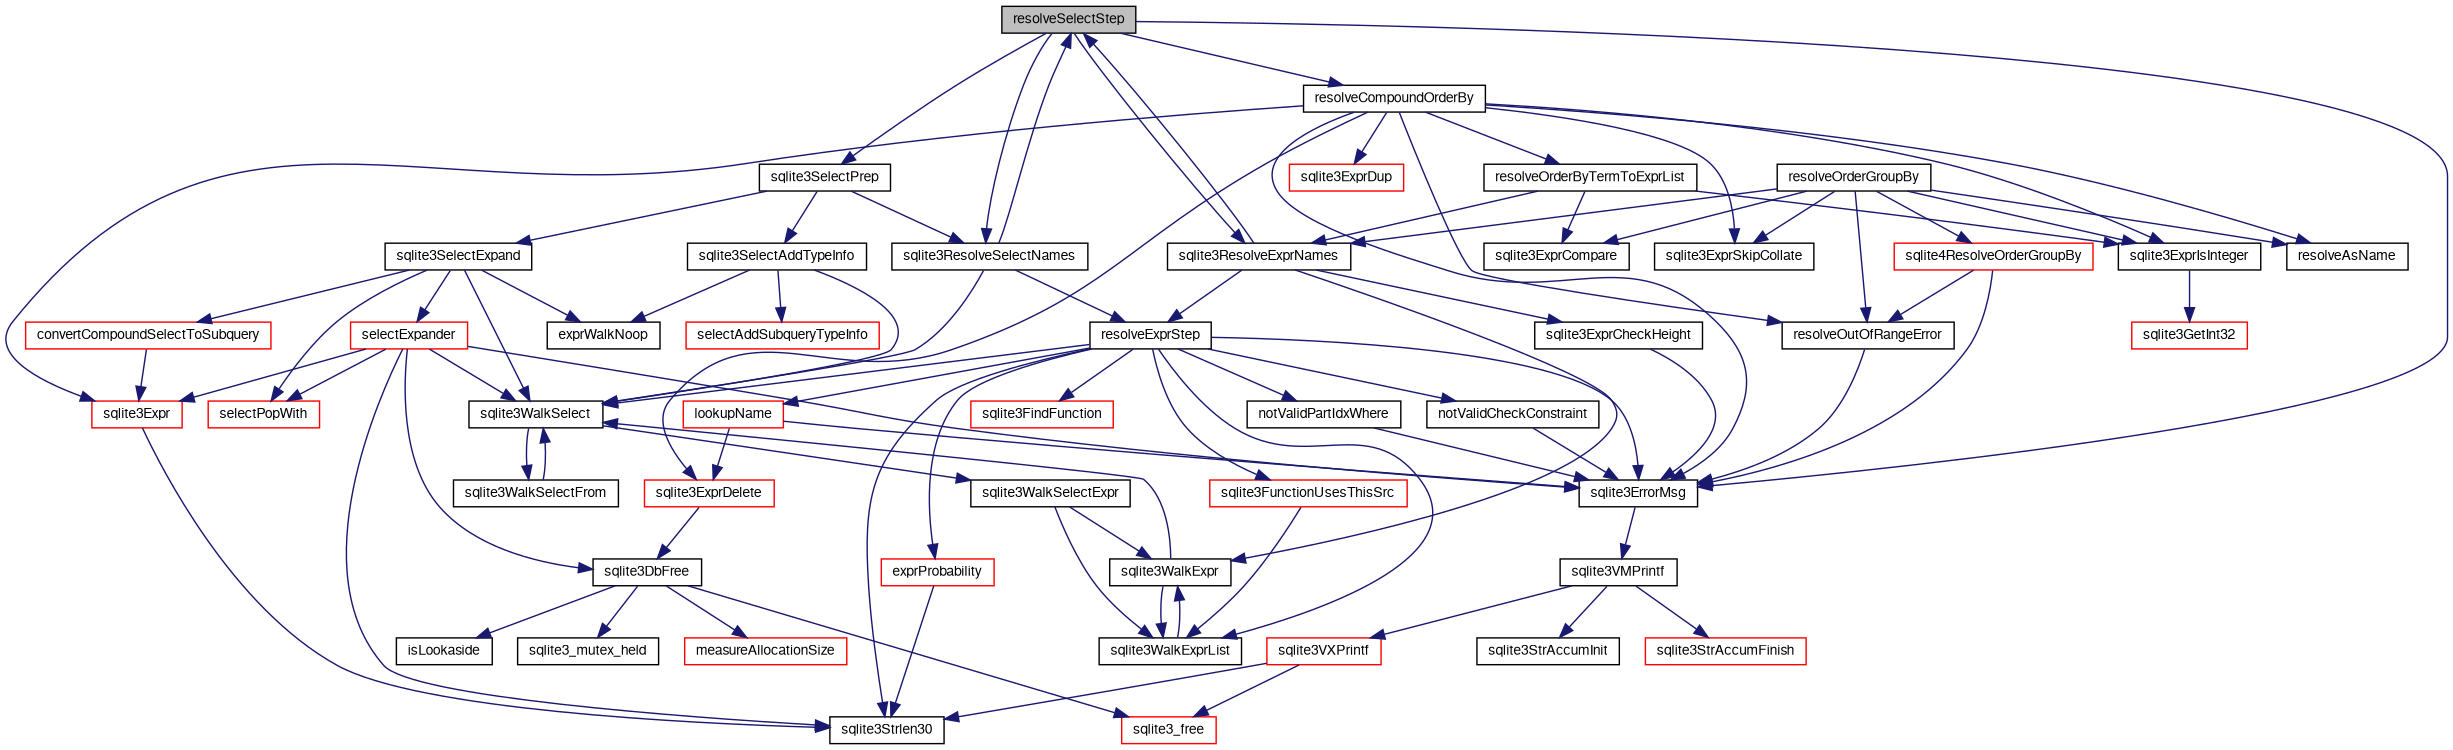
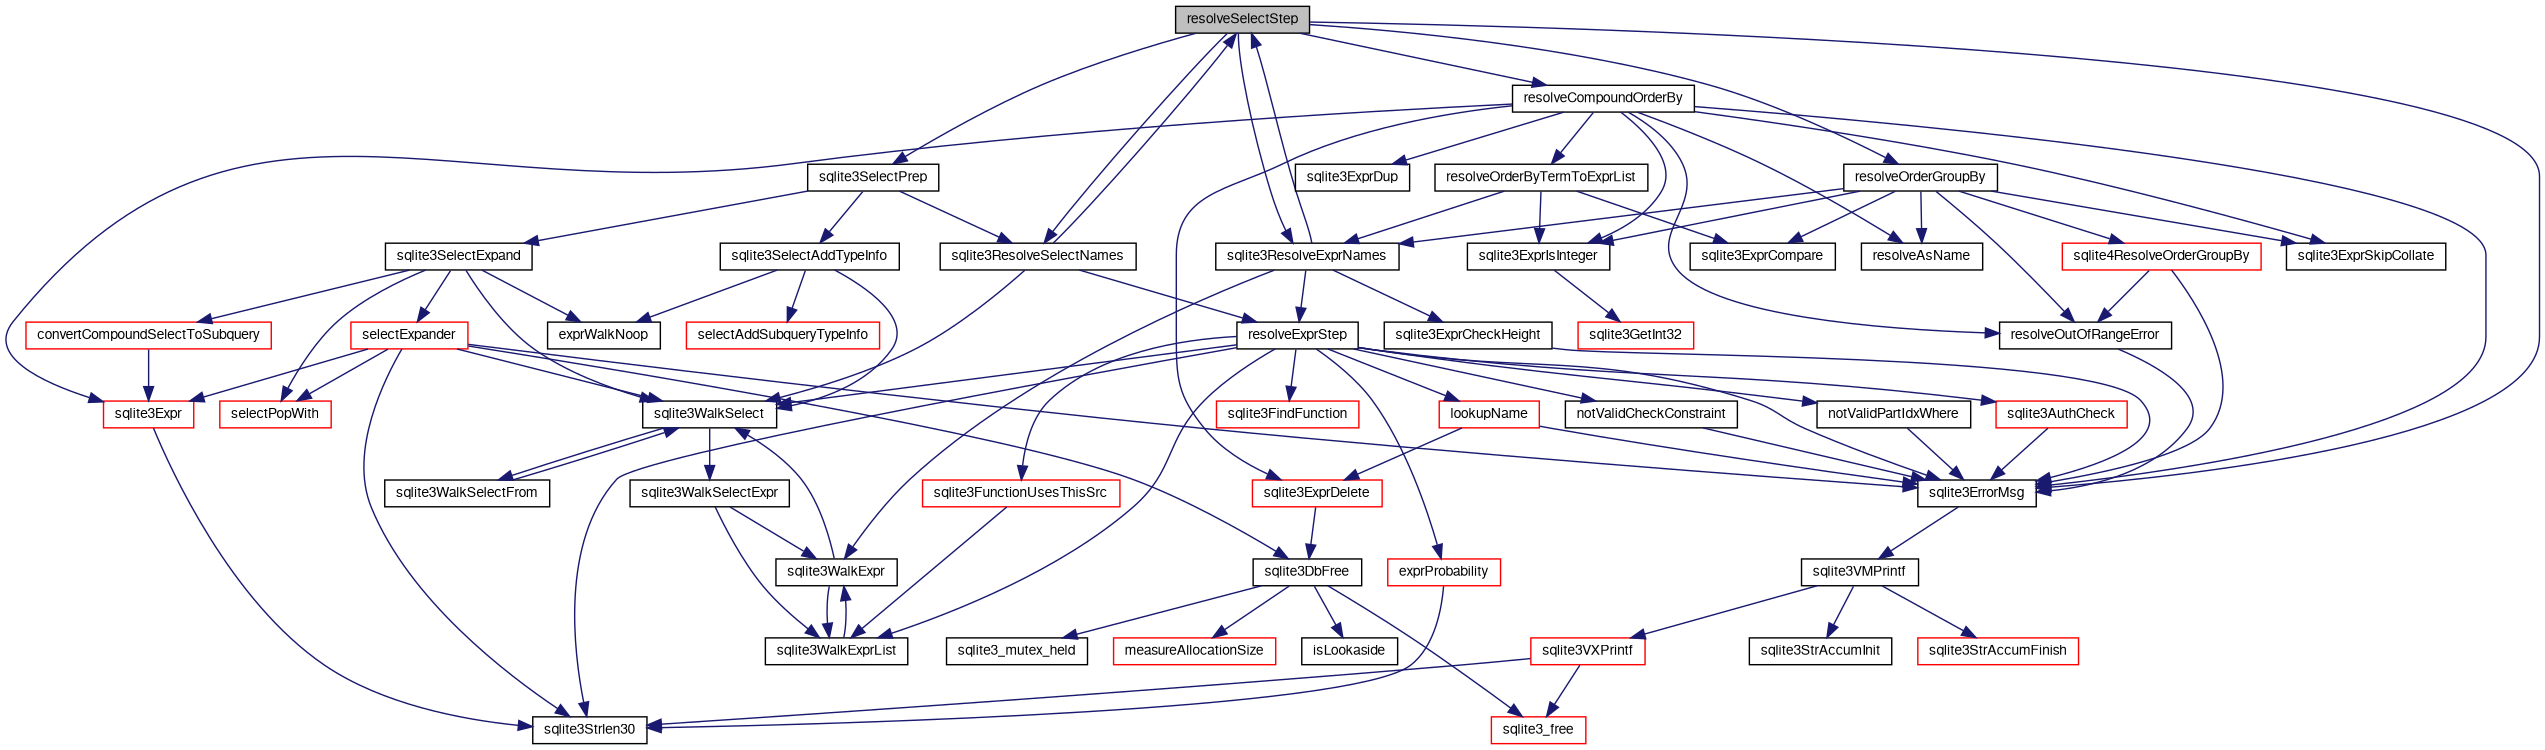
none -> (1605, 61)
(1347, 178) -> (1353, 178)
none -> (2062, 414)
